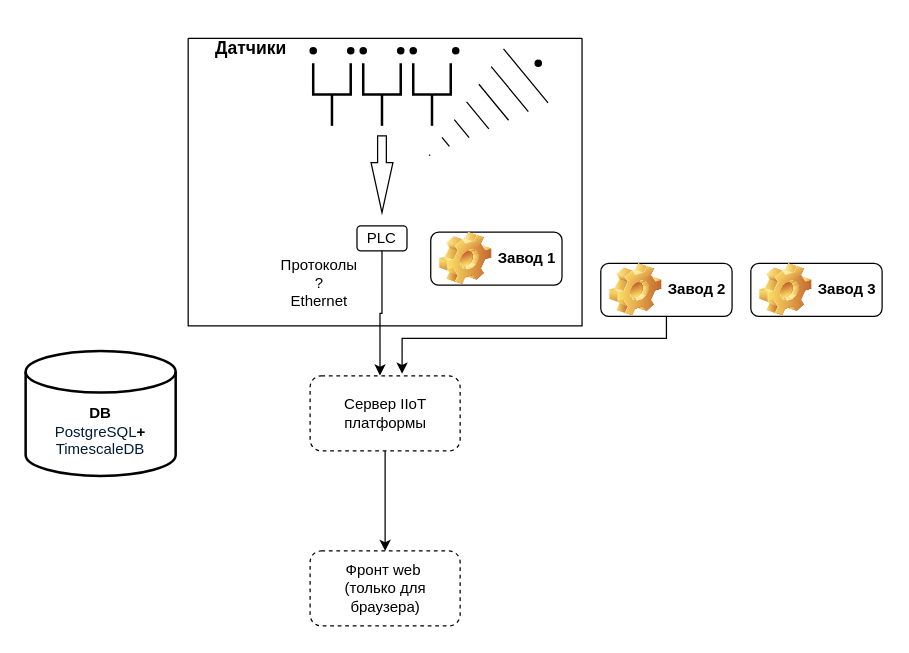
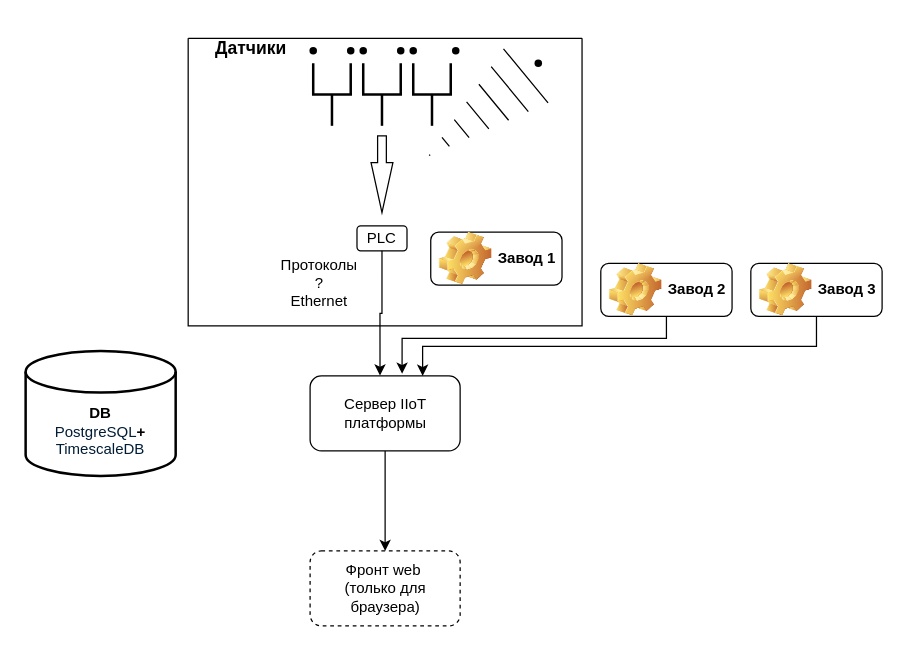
none -> (624, 346)
(385, 413) -> (385, 413)
